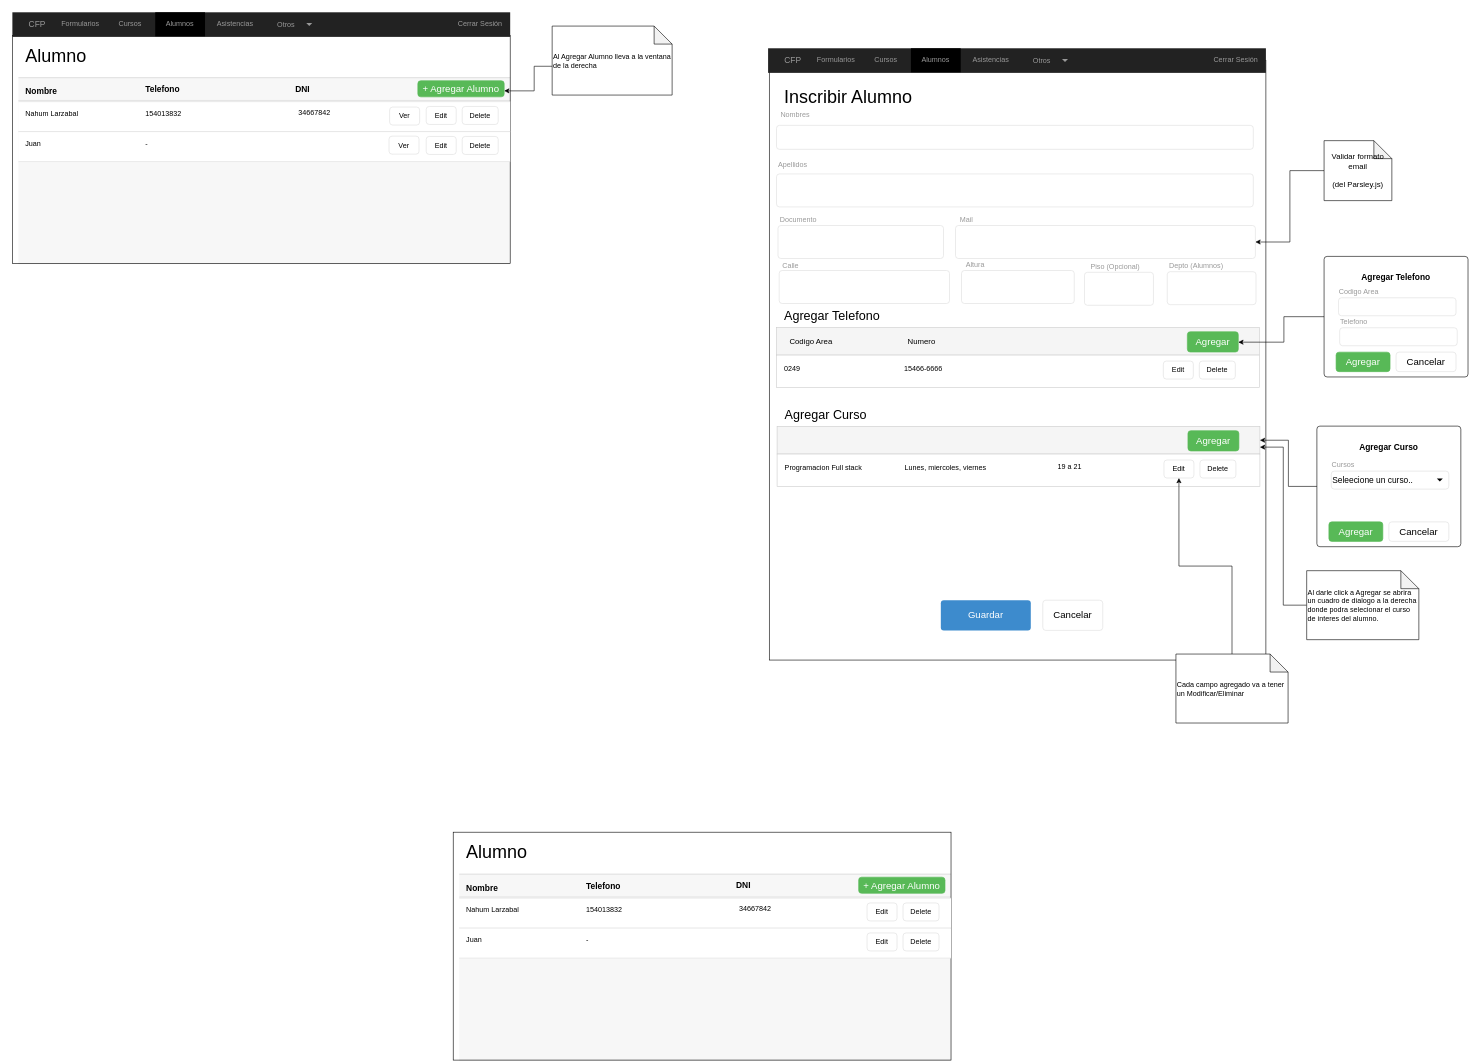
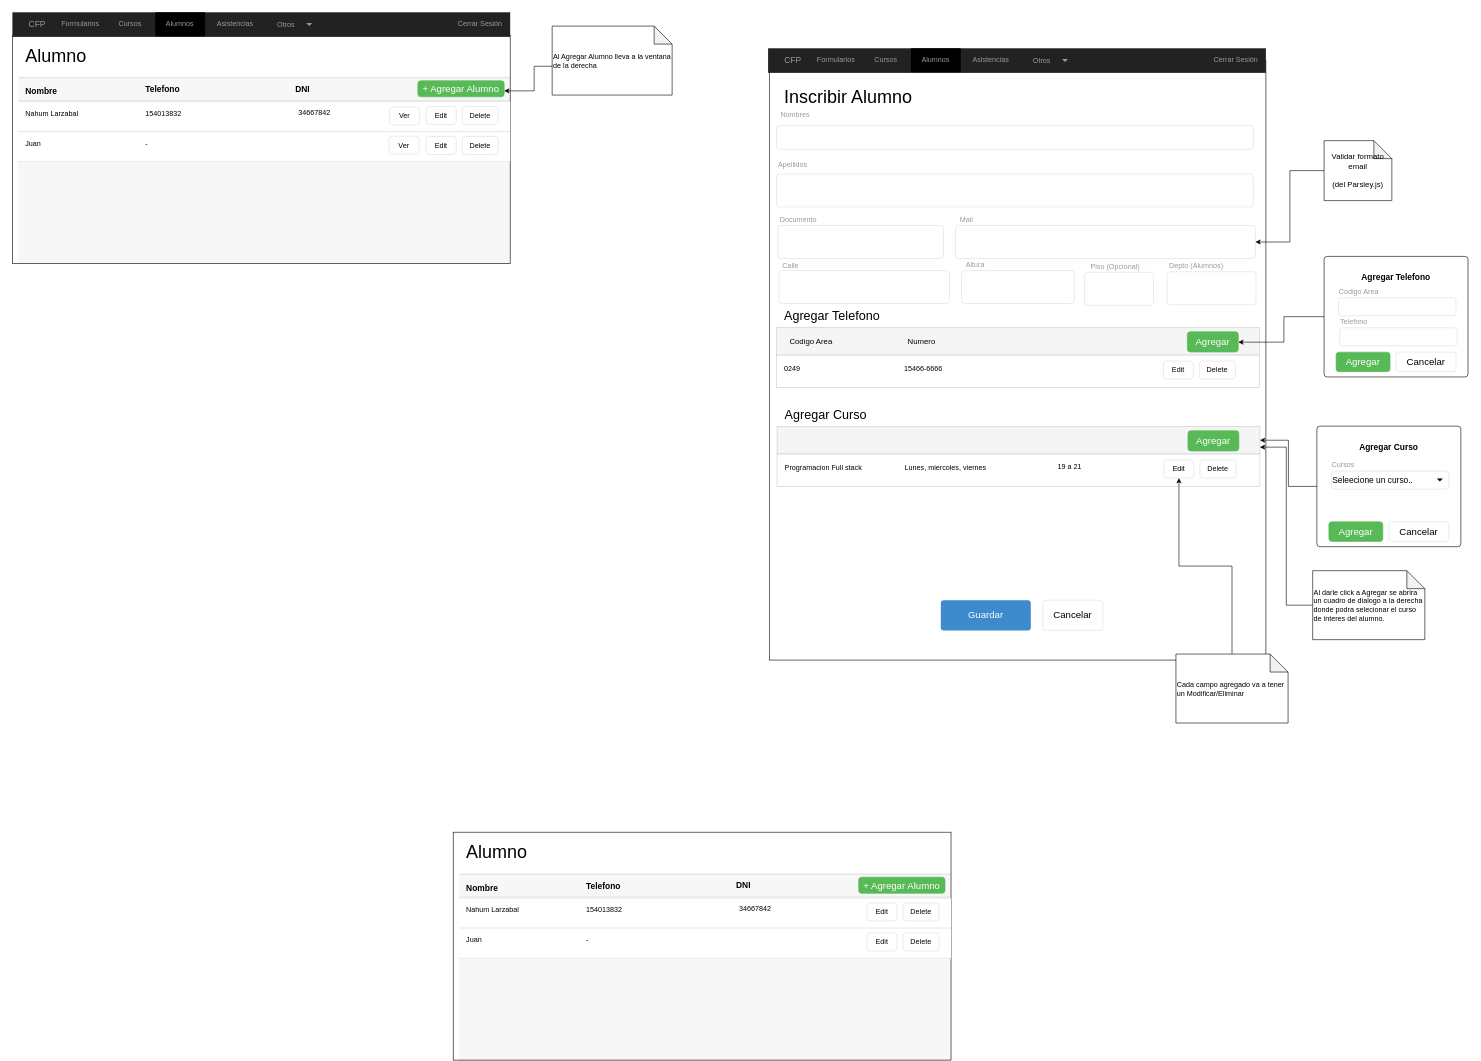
(1363, 605) -> (1369, 605)
